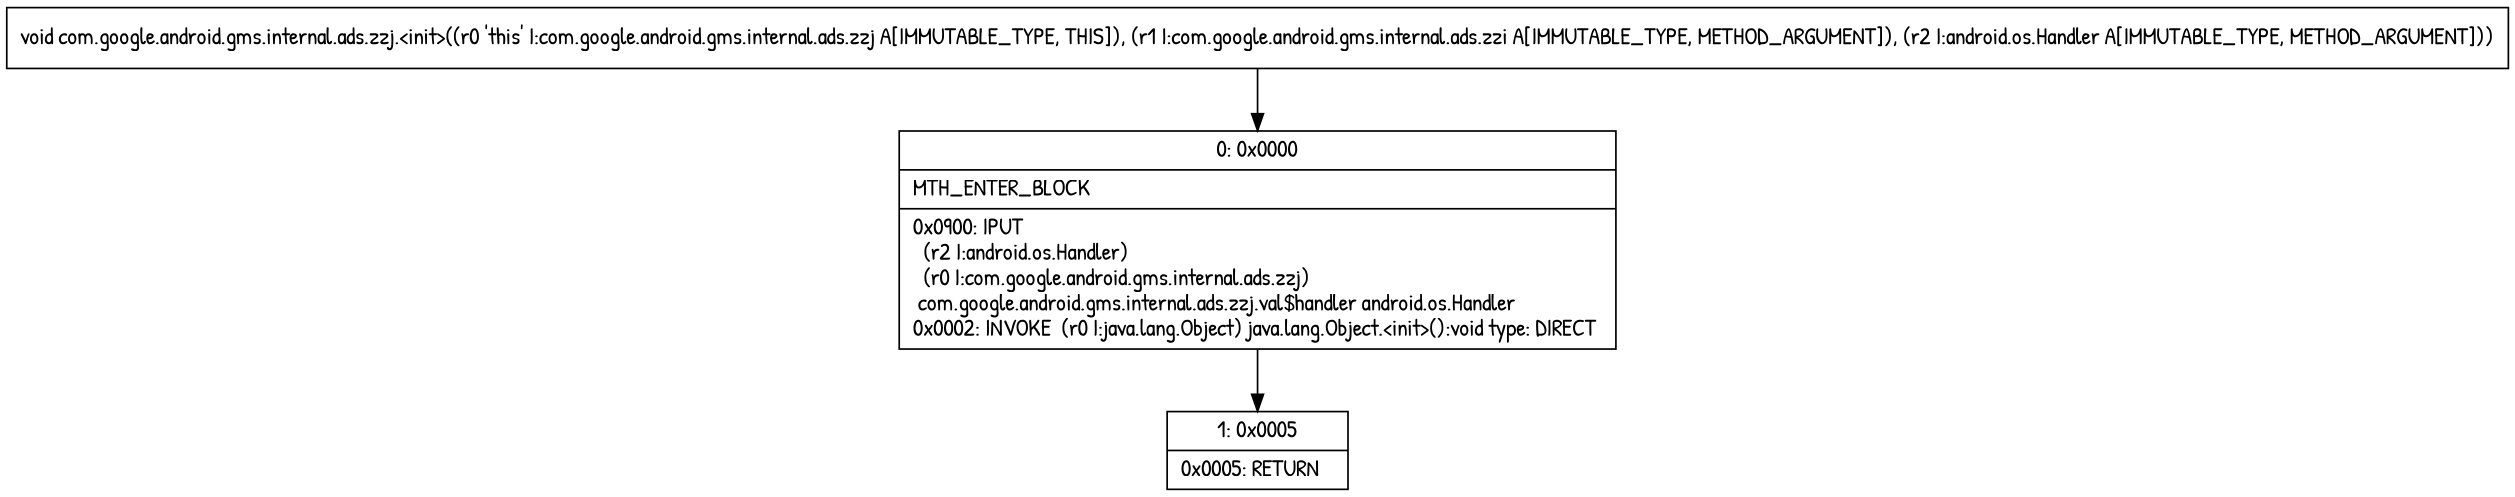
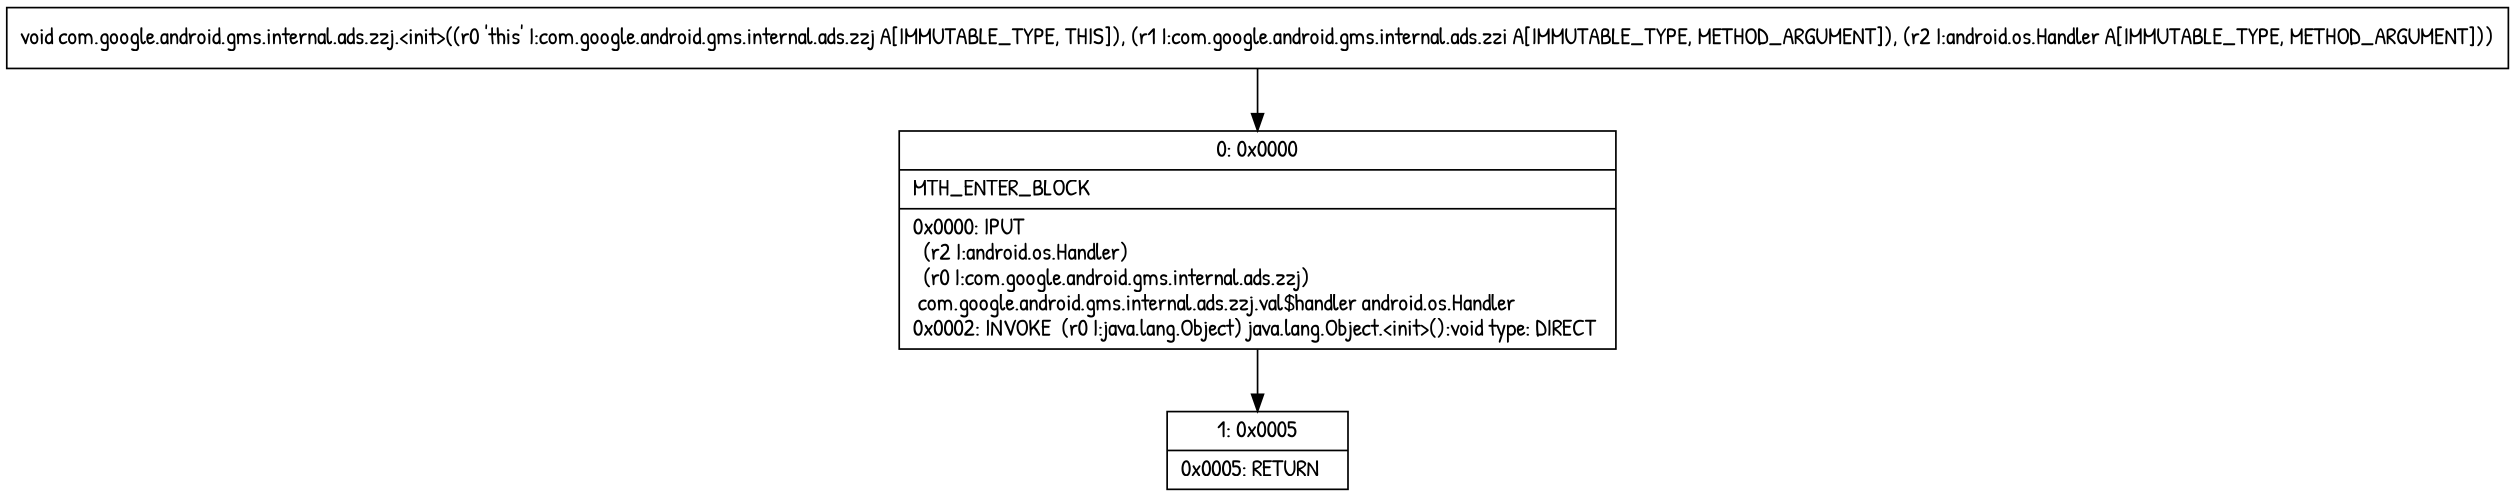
(974, 227) -> (974, 227)
